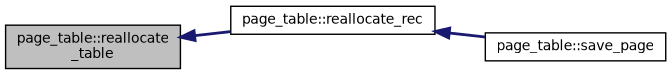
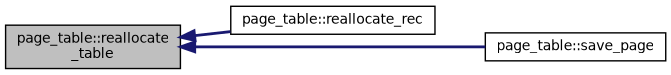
(467, 35) -> (340, 47)
